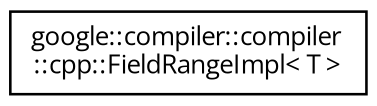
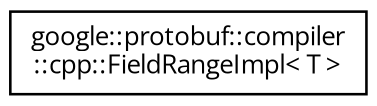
(188, 53) -> (188, 53)
